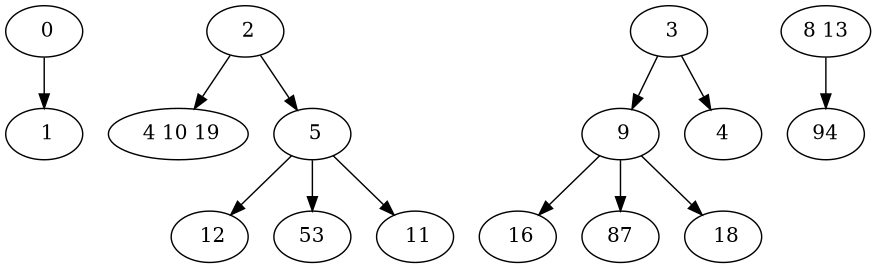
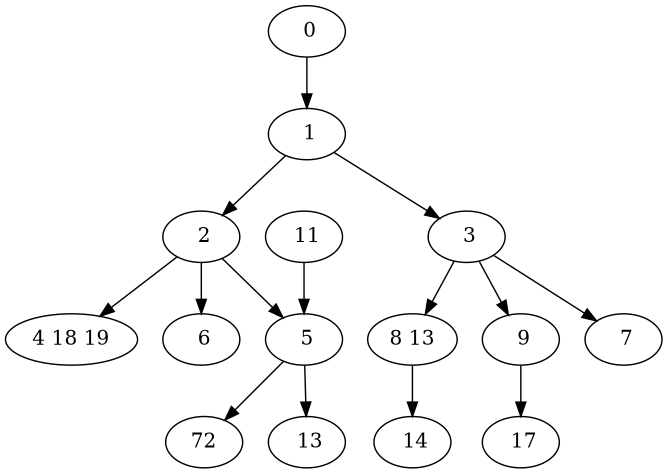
(178, 134) -> (72, 339)
(723, 134) -> (624, 339)
(826, 134) -> (412, 442)
none -> (259, 180)
(358, 180) -> (304, 281)
none -> (381, 182)
(210, 237) -> (204, 442)
(312, 237) -> (307, 442)
(518, 237) -> none
(620, 237) -> (521, 442)
(723, 237) -> none
none -> (443, 281)
none -> (201, 339)
